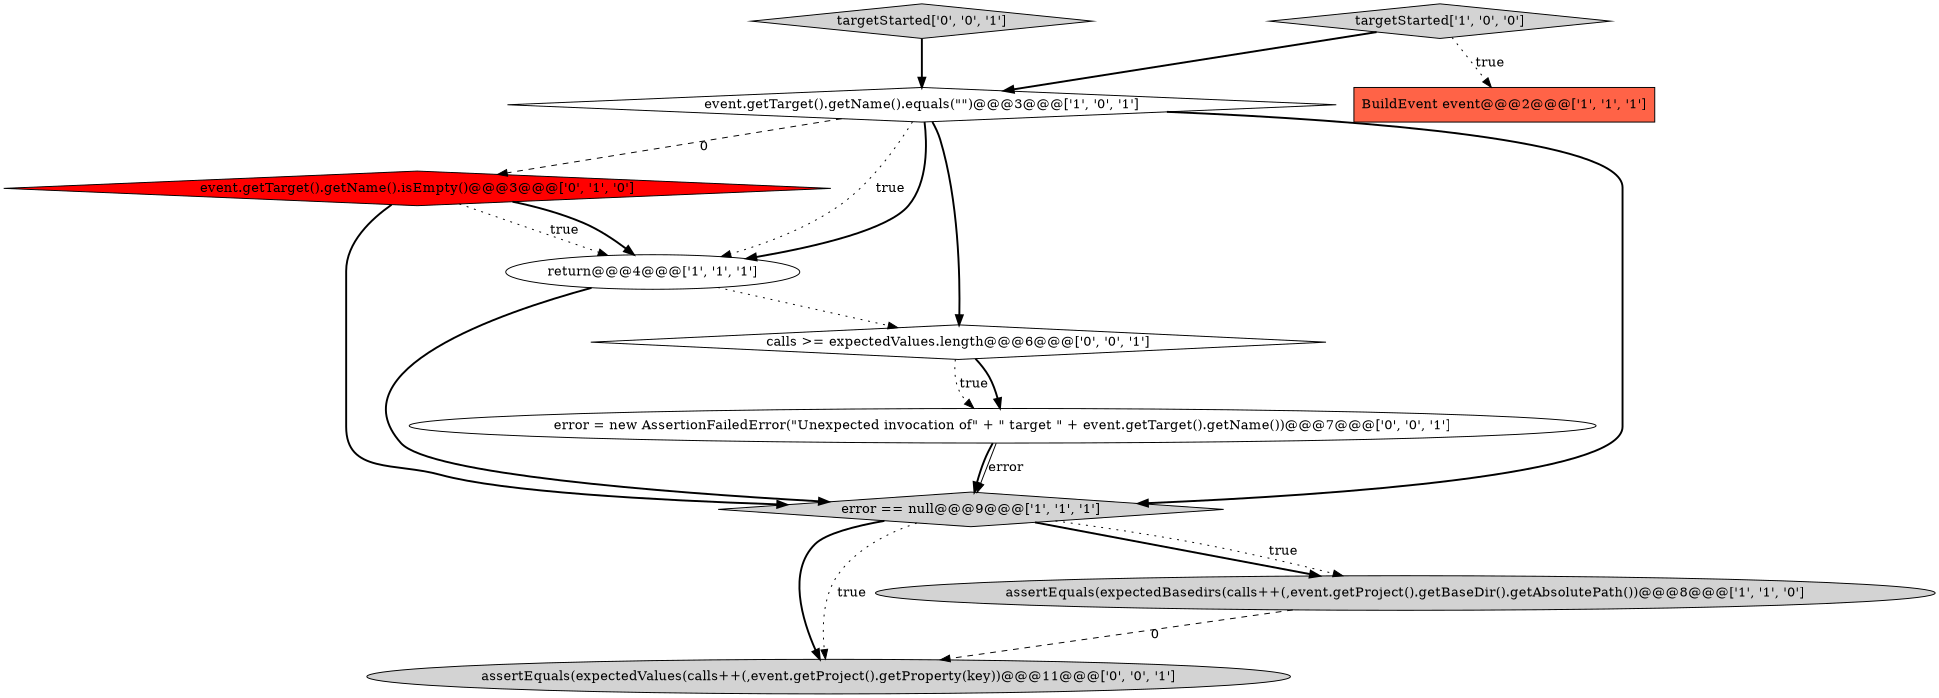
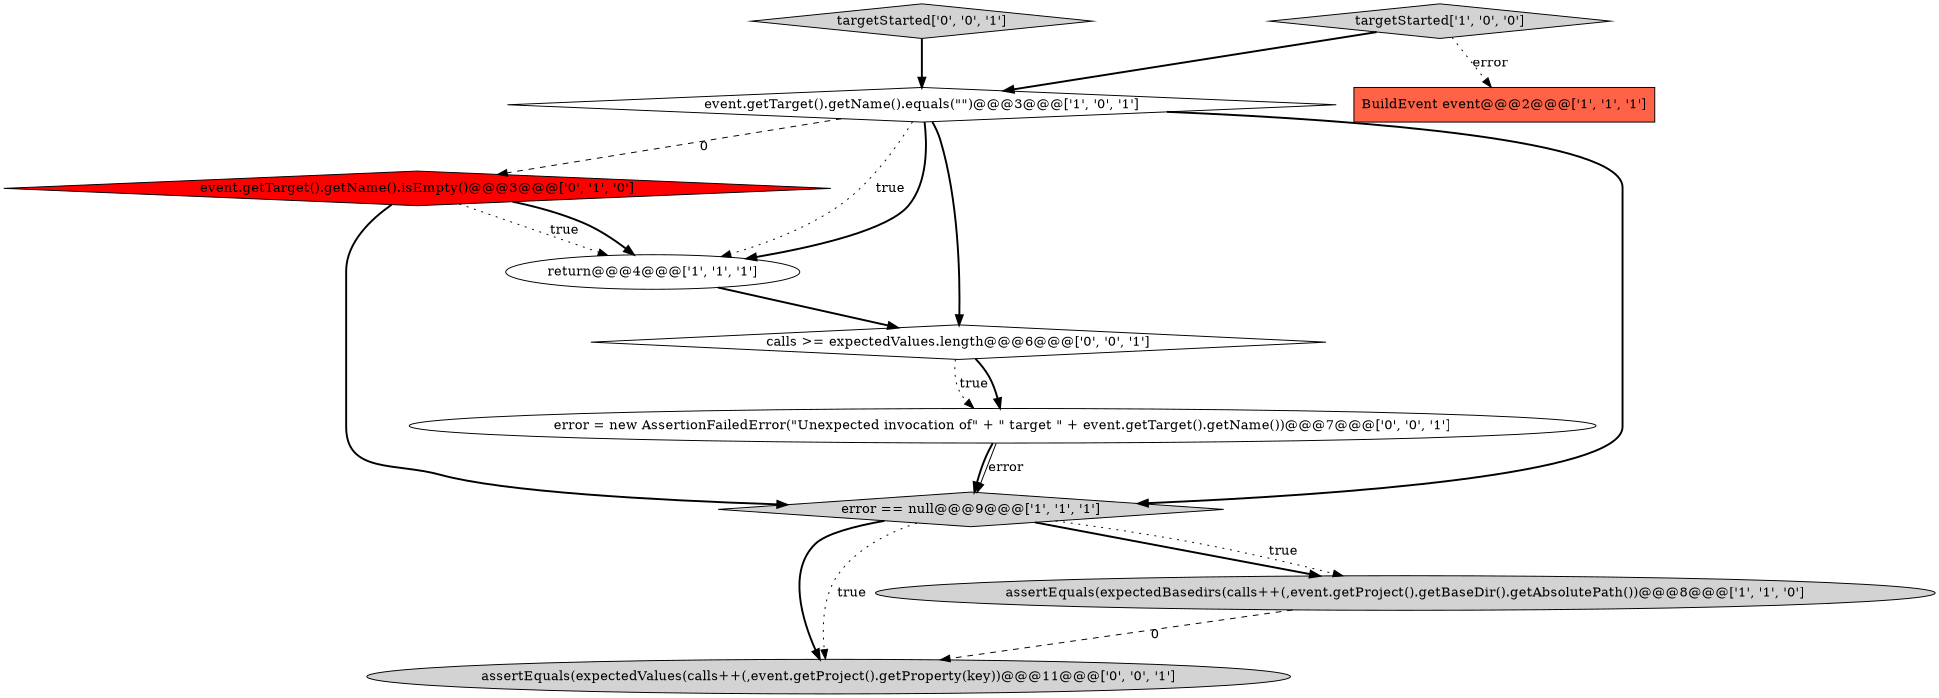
(1490, 63) -> (1490, 63)
(803, 307) -> (803, 307)
(465, 466) -> none
